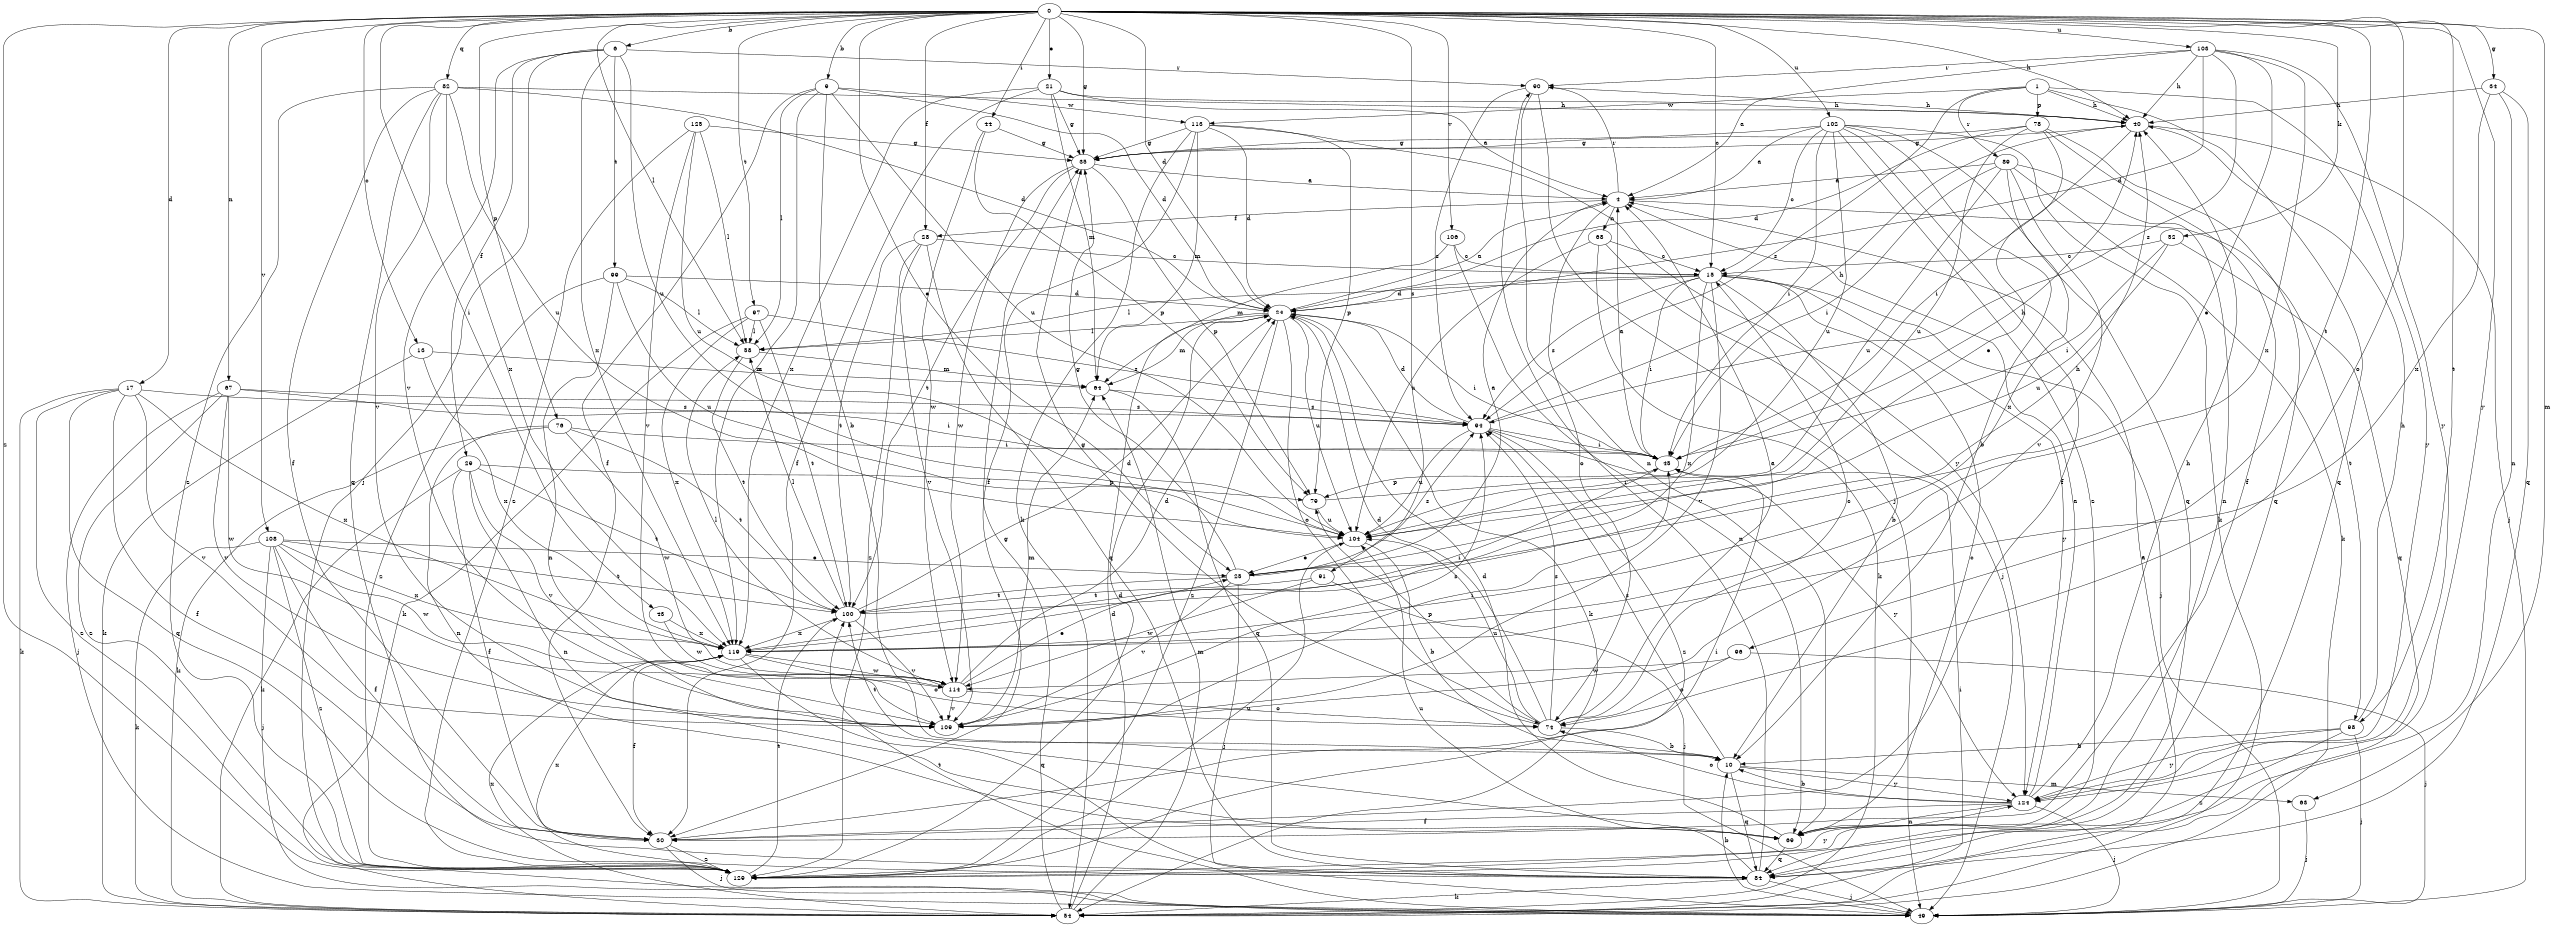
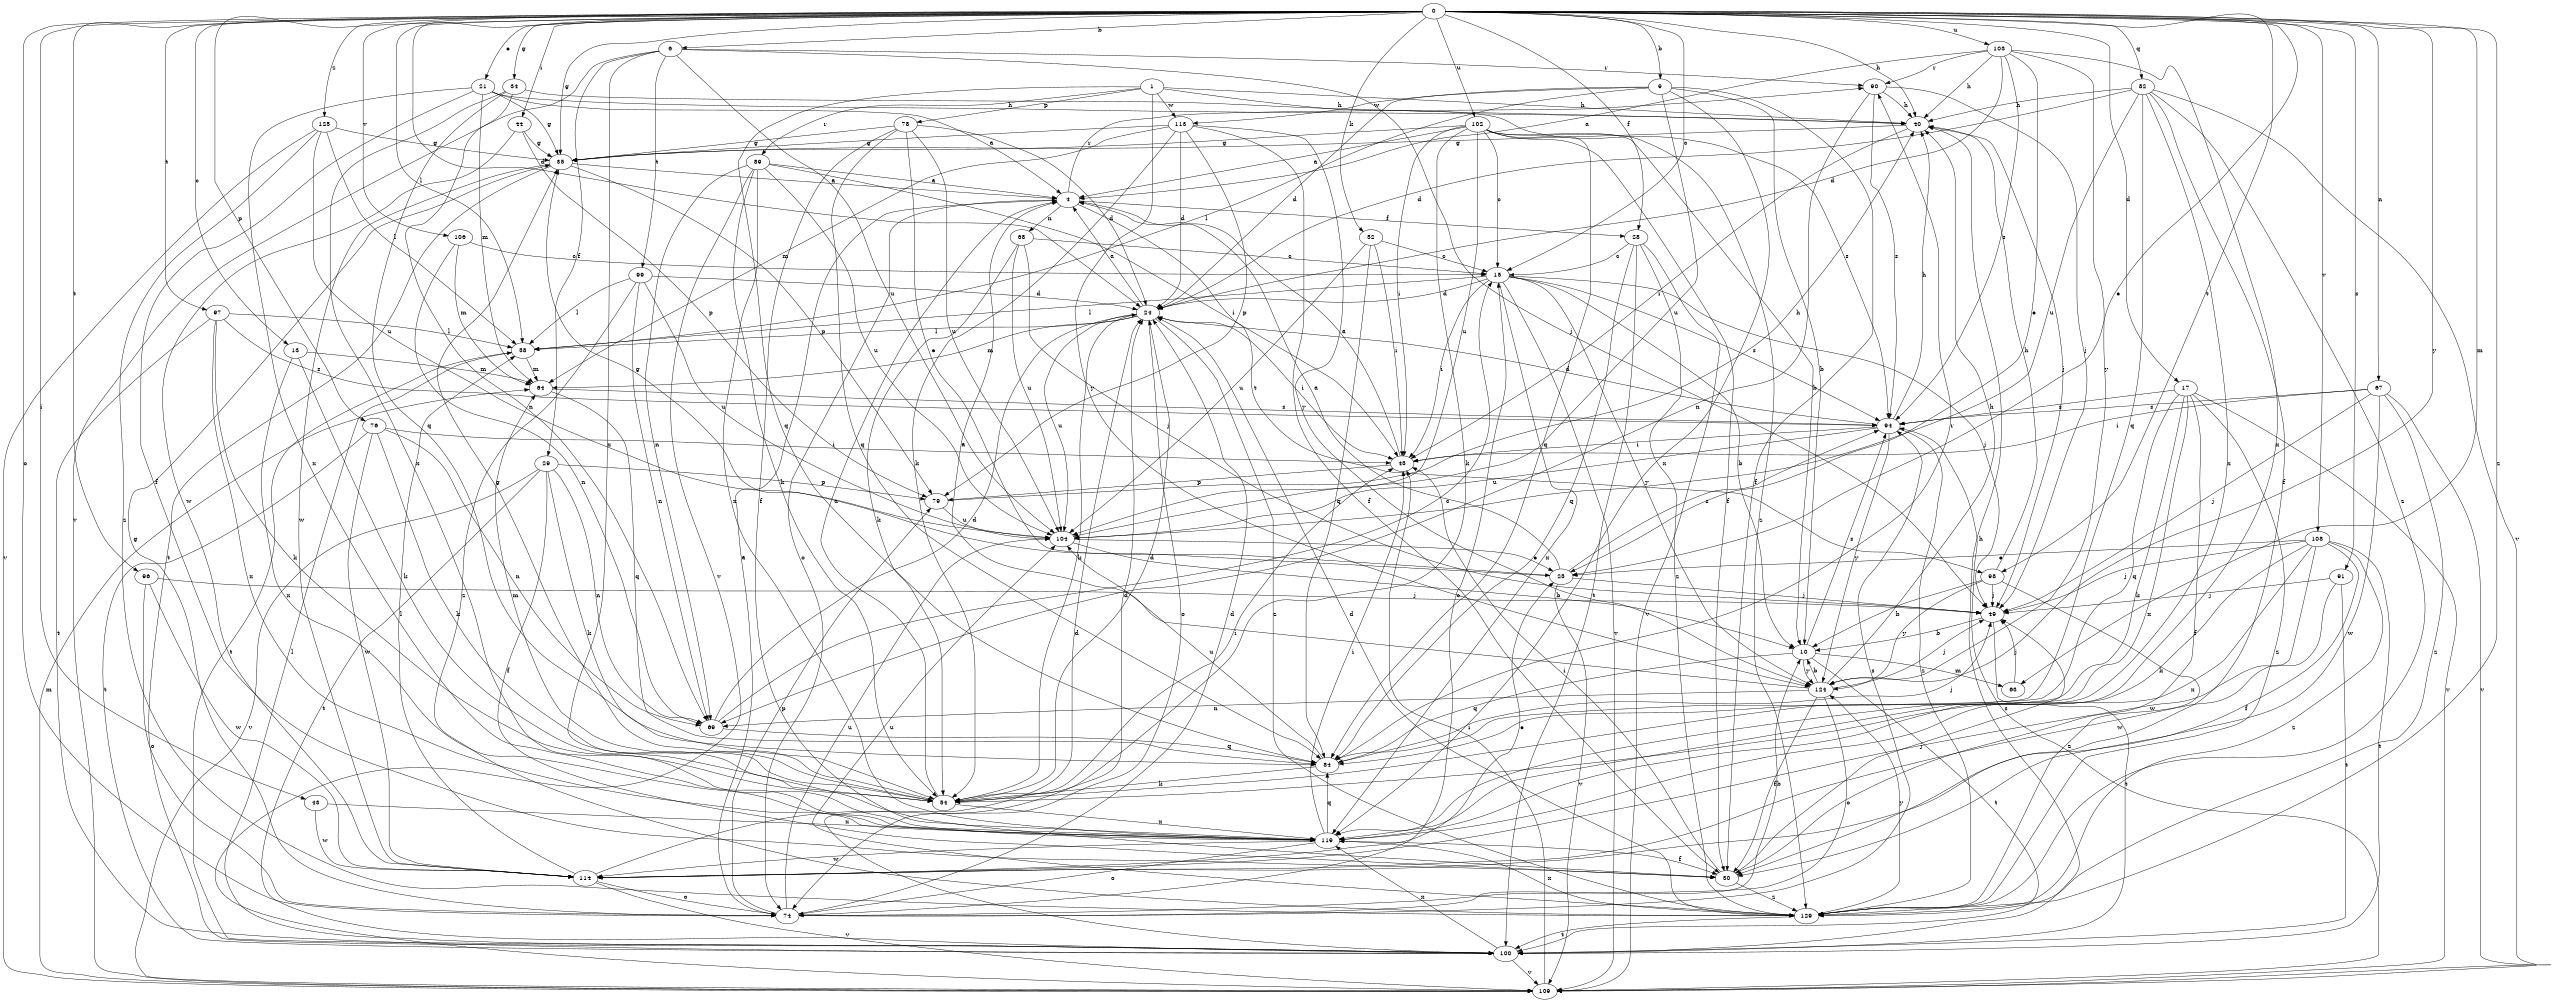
none -> (842, 13)
(1045, 588) -> none
